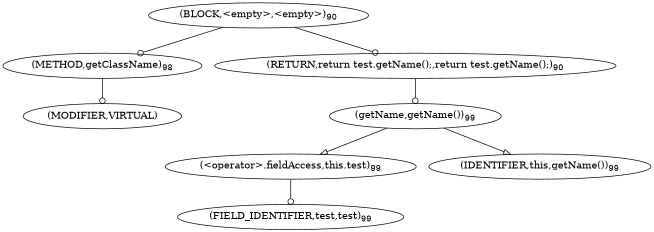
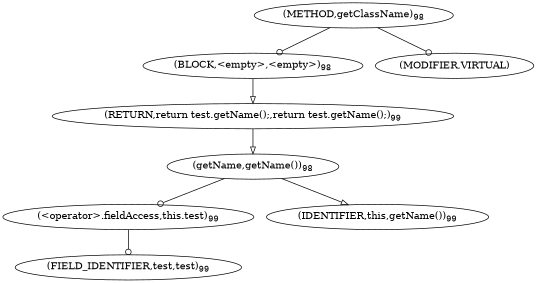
(332, 14) -> (326, 65)
(183, 40) -> (306, 39)
(333, 40) -> (253, 88)
(558, 65) -> (396, 115)
(415, 88) -> (253, 138)
(470, 115) -> (308, 166)
(357, 140) -> (194, 191)
